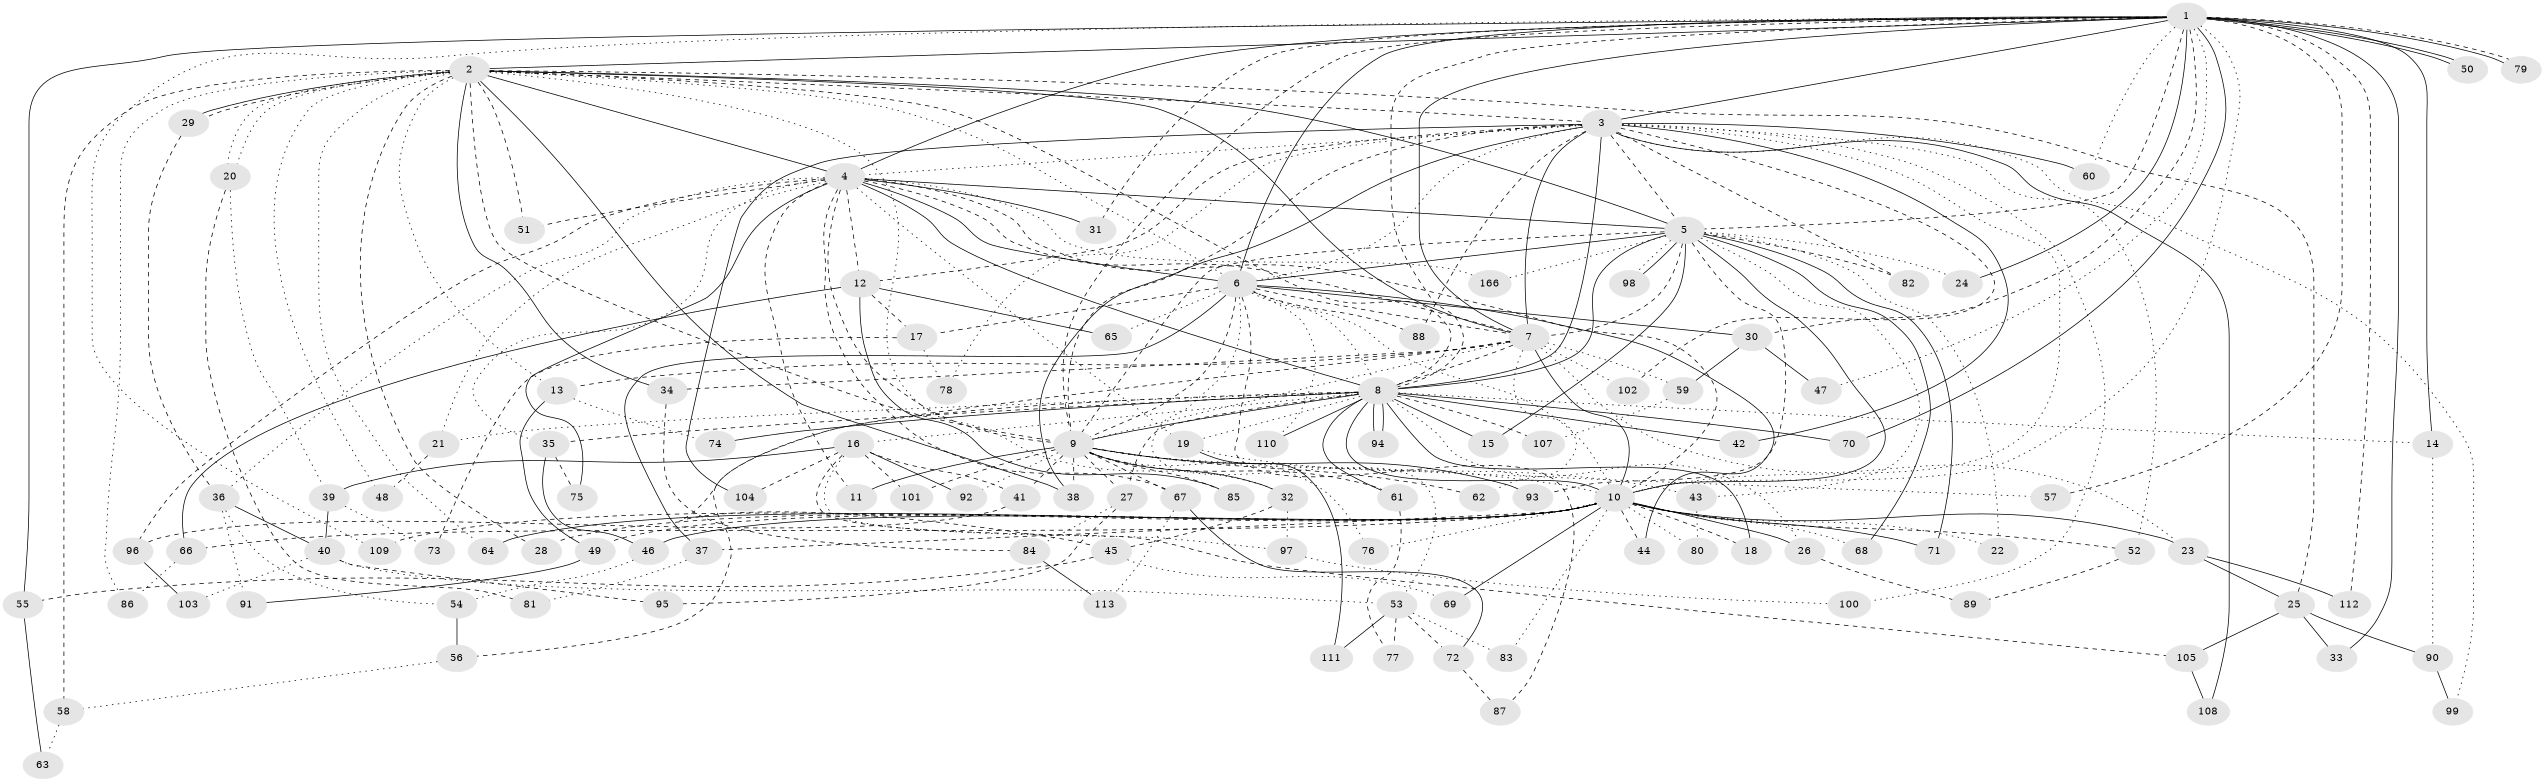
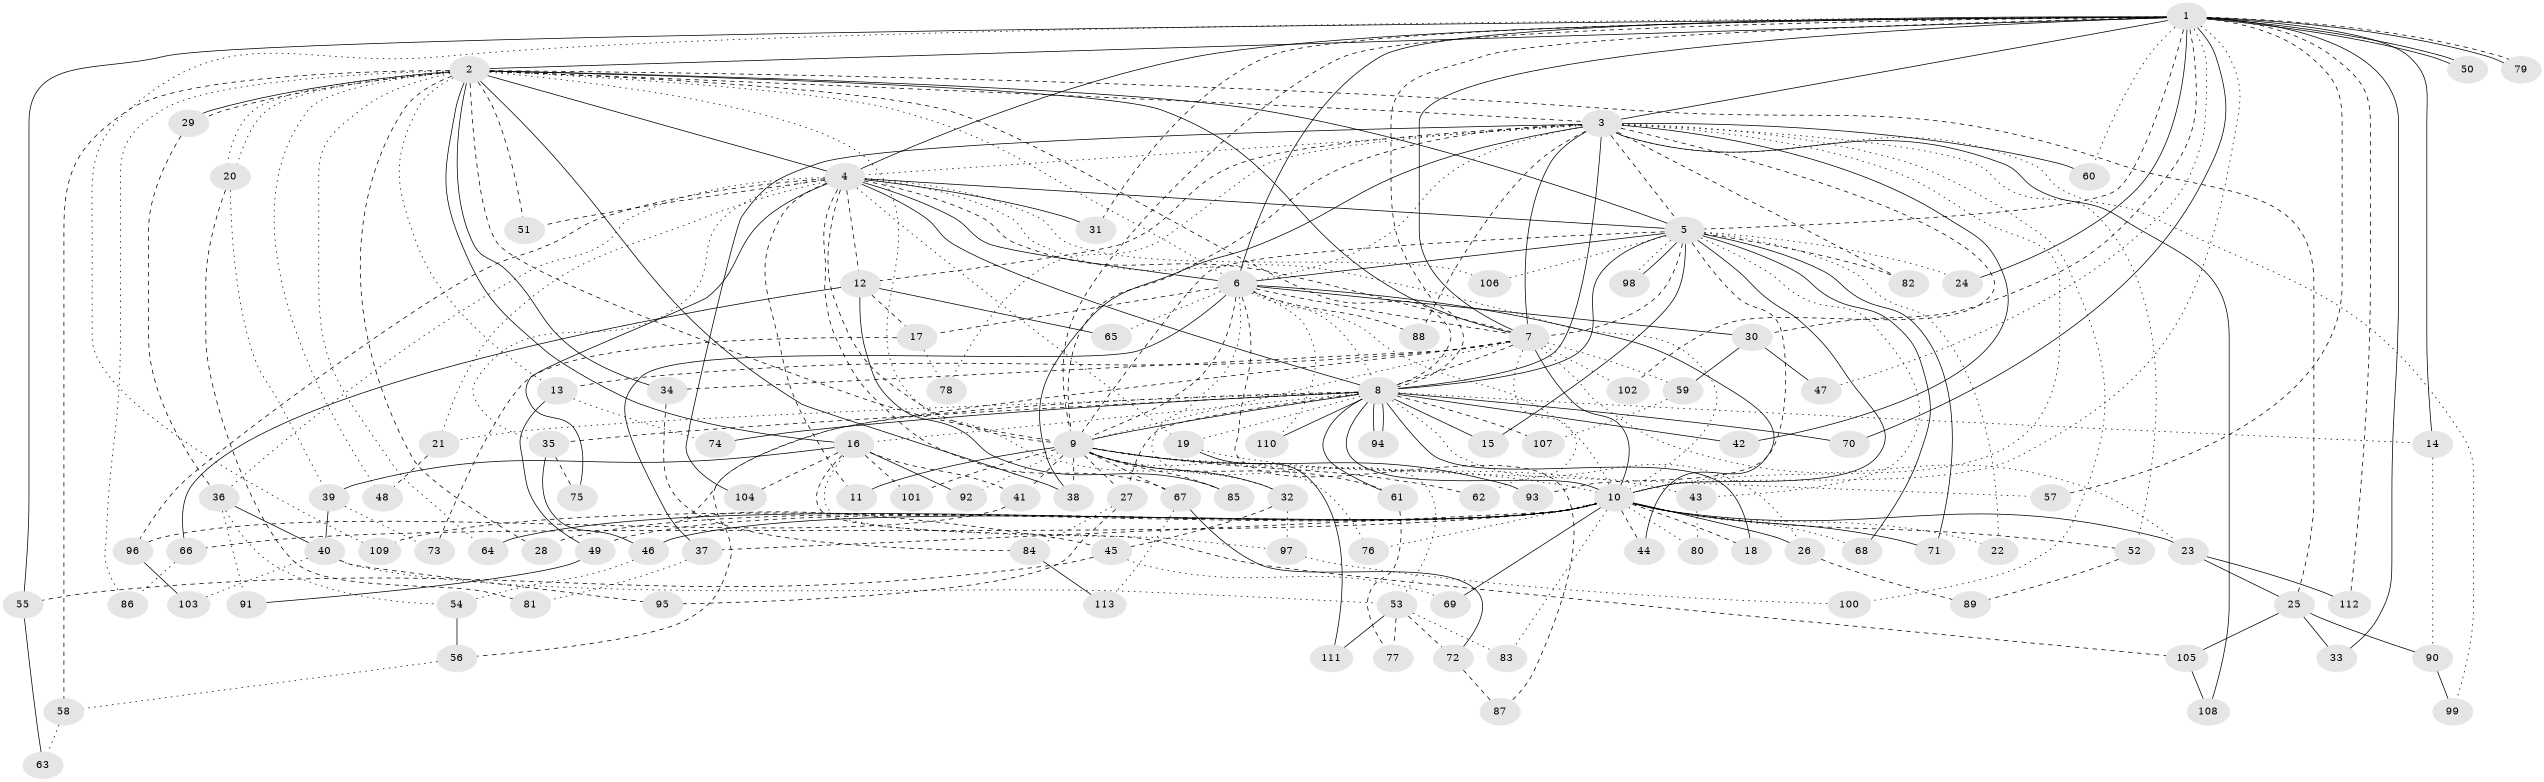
(1363, 277) -> (1363, 277)
(1490, 284) -> (1490, 284)
none -> (547, 352)
